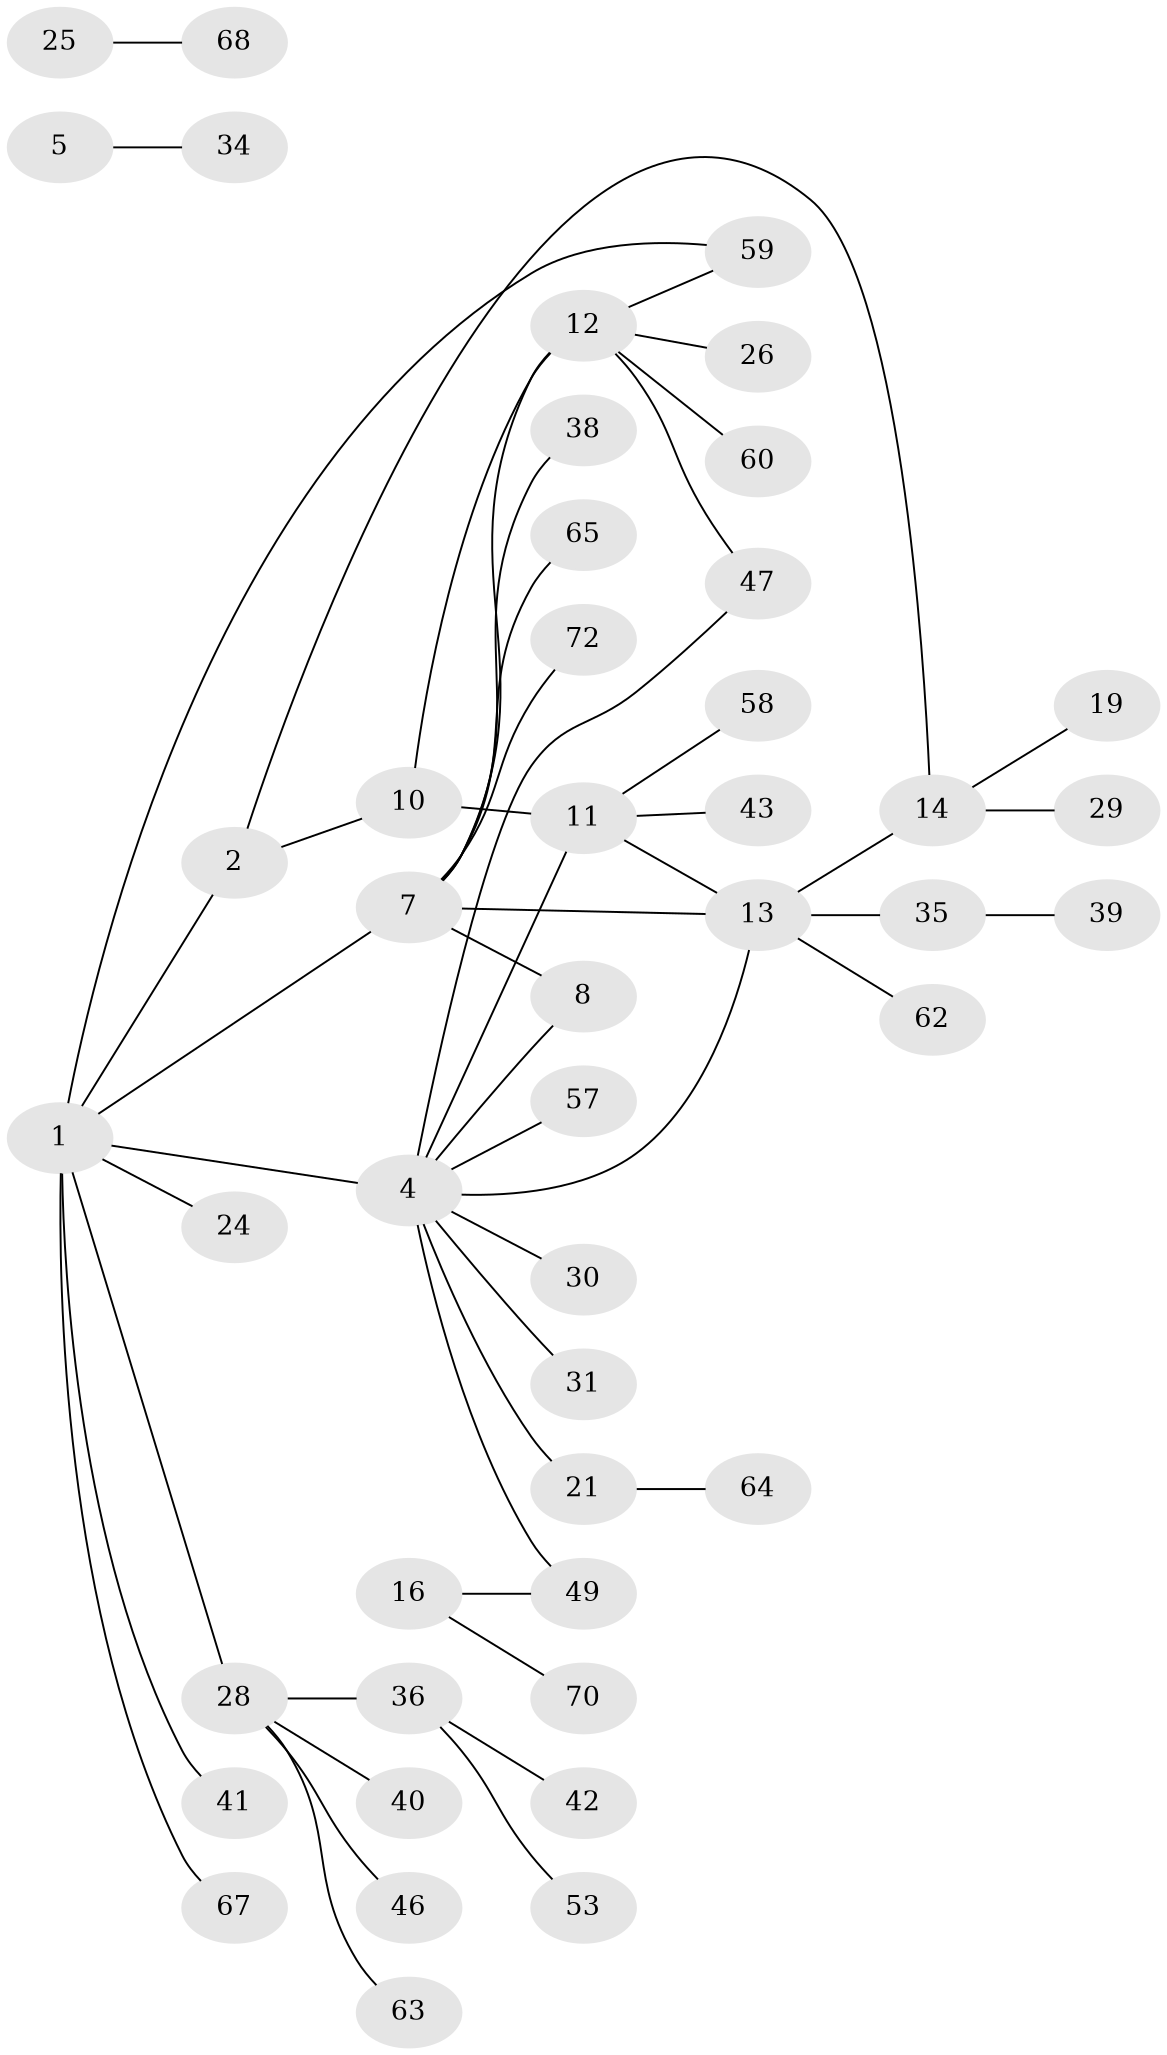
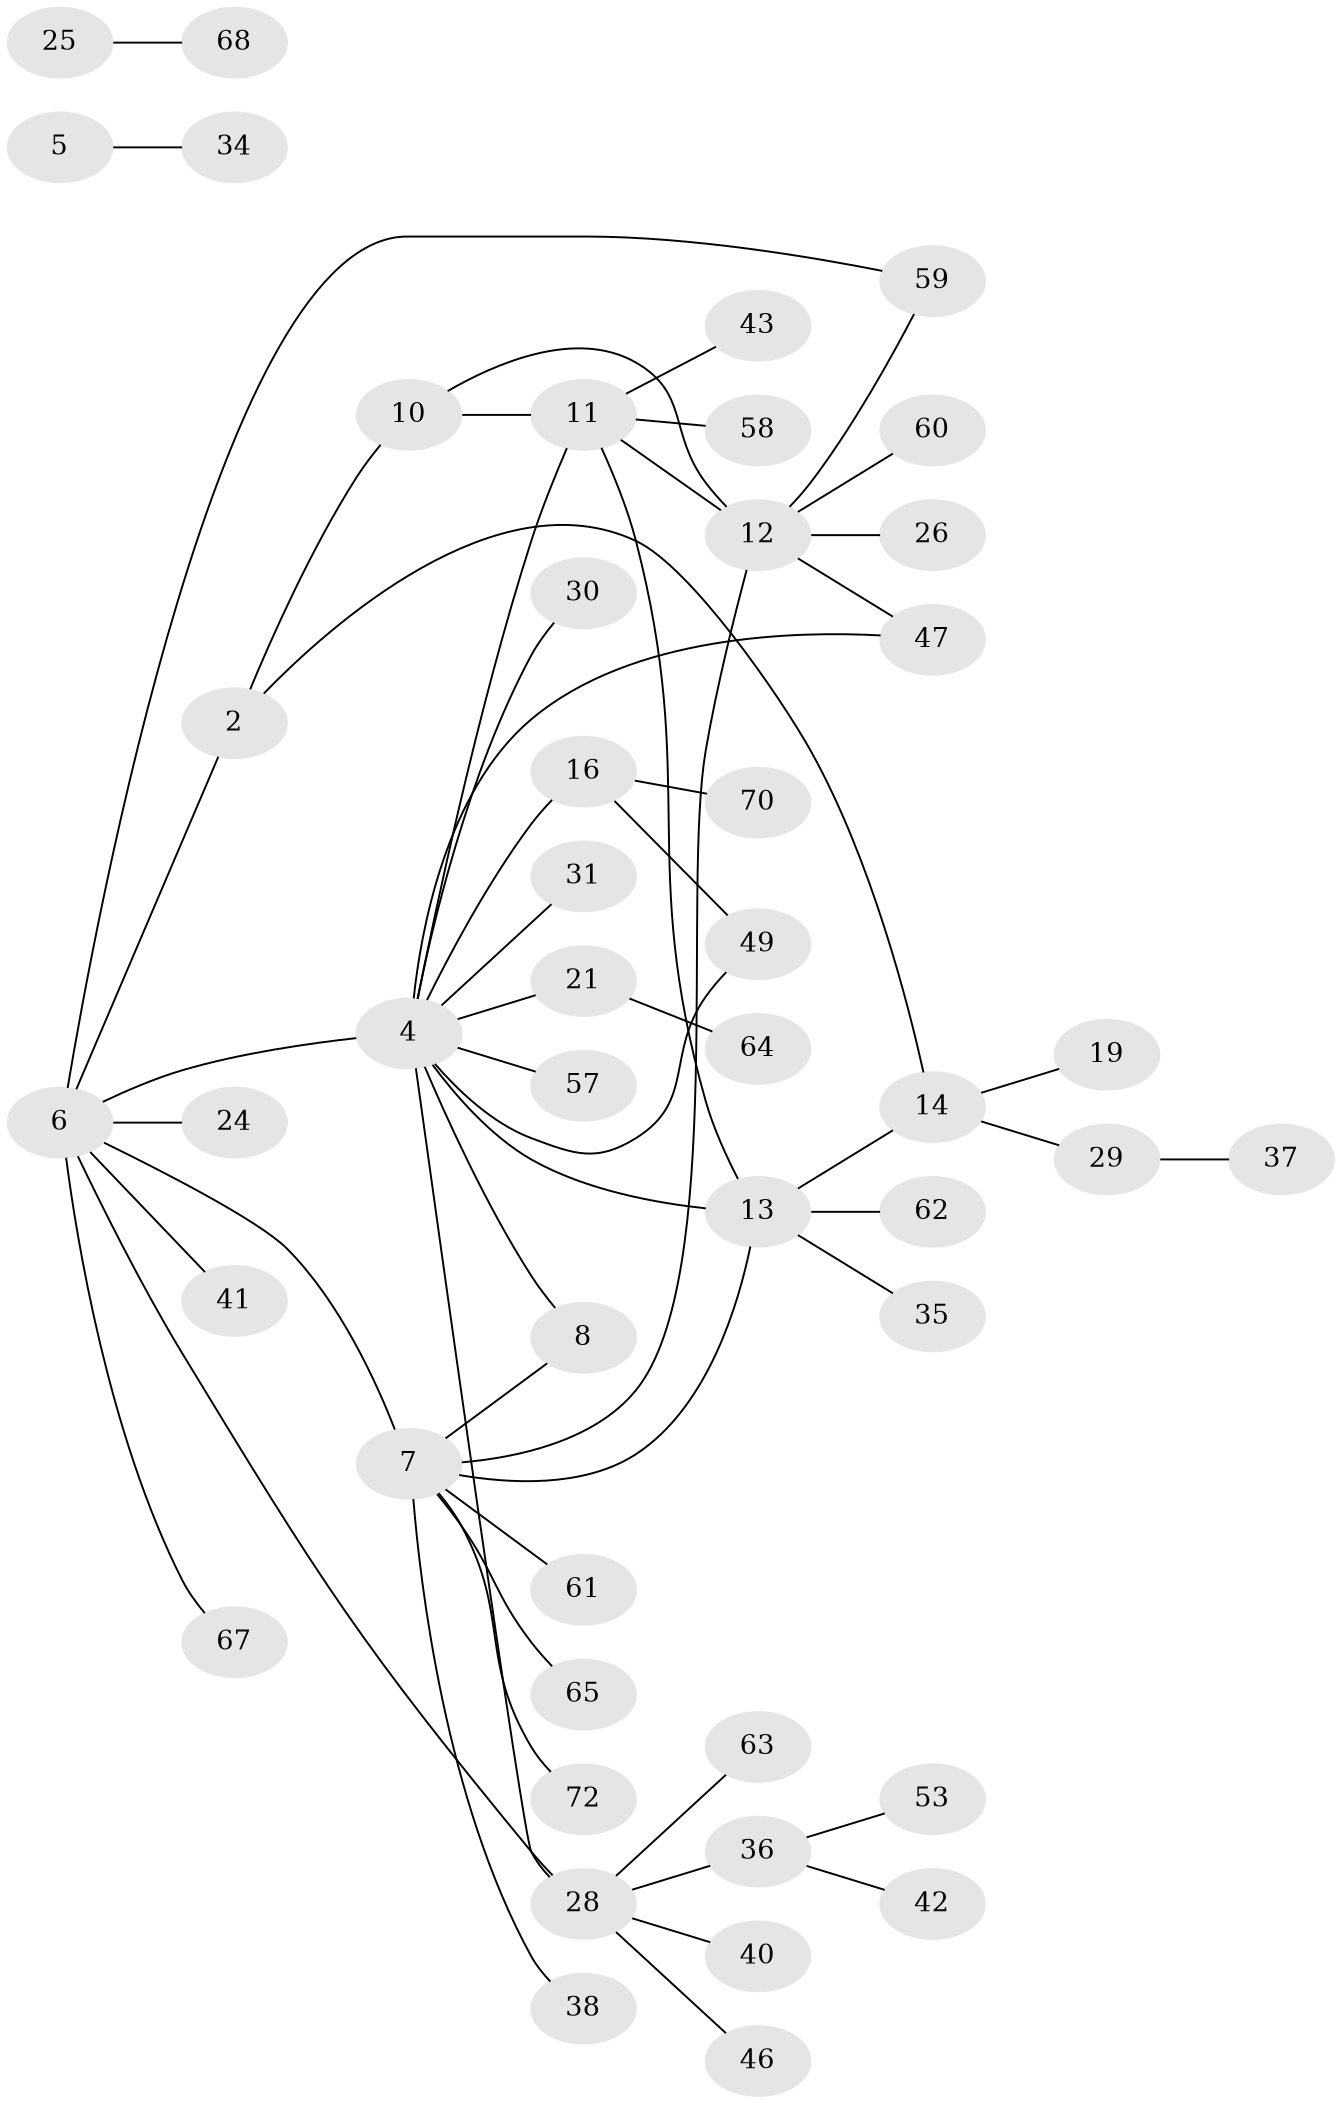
none -> (671, 475)
none -> (483, 896)
(1107, 915) -> none
(60, 1138) -> (60, 1123)
none -> (1282, 1159)
none -> (476, 1496)
none -> (584, 1590)
